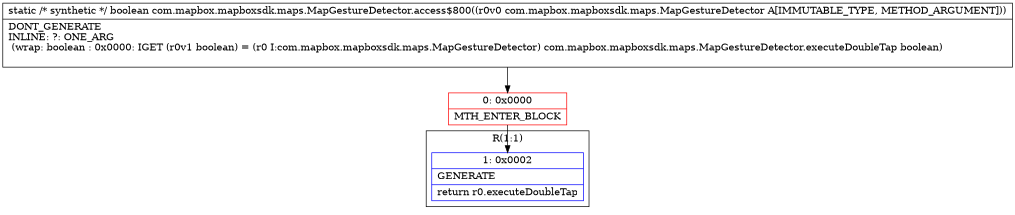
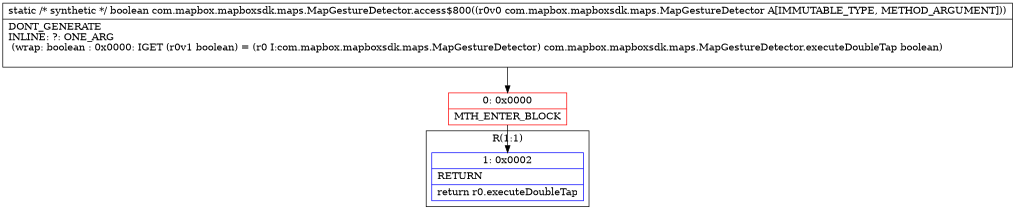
(467, 176) -> (460, 176)
